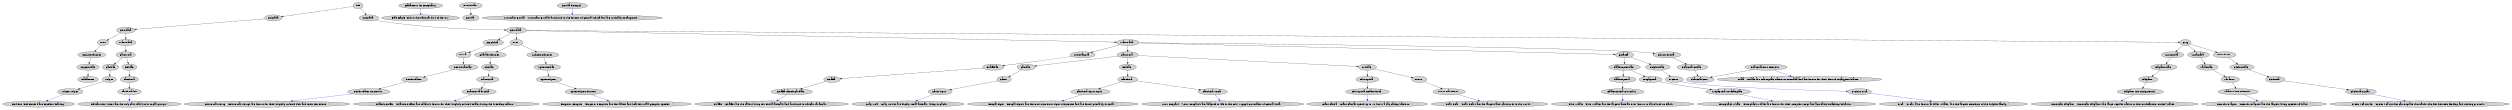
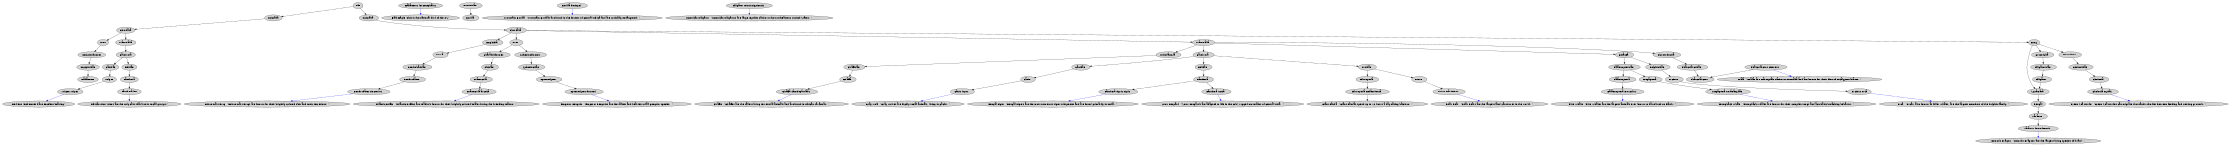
(2207, 67) -> (2038, 104)
(2145, 85) -> (2040, 85)
(1763, 88) -> (1763, 88)
